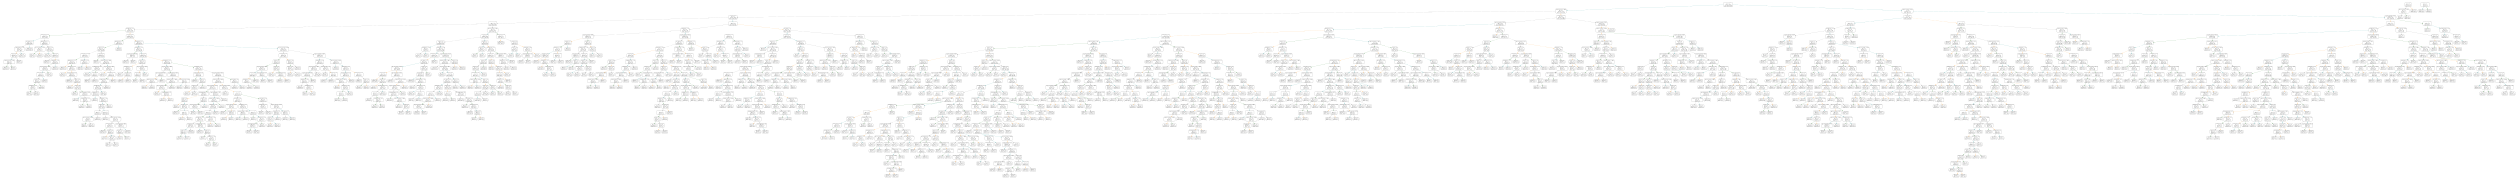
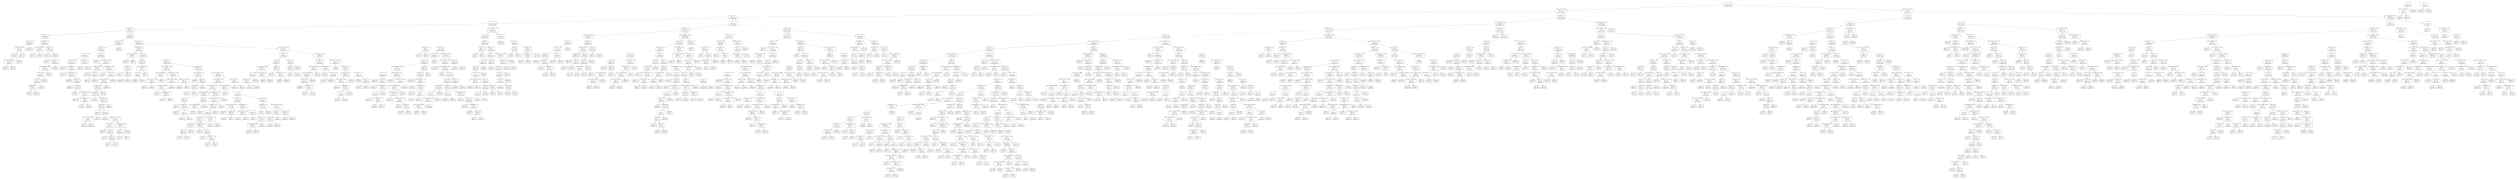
(441, 43) -> none
